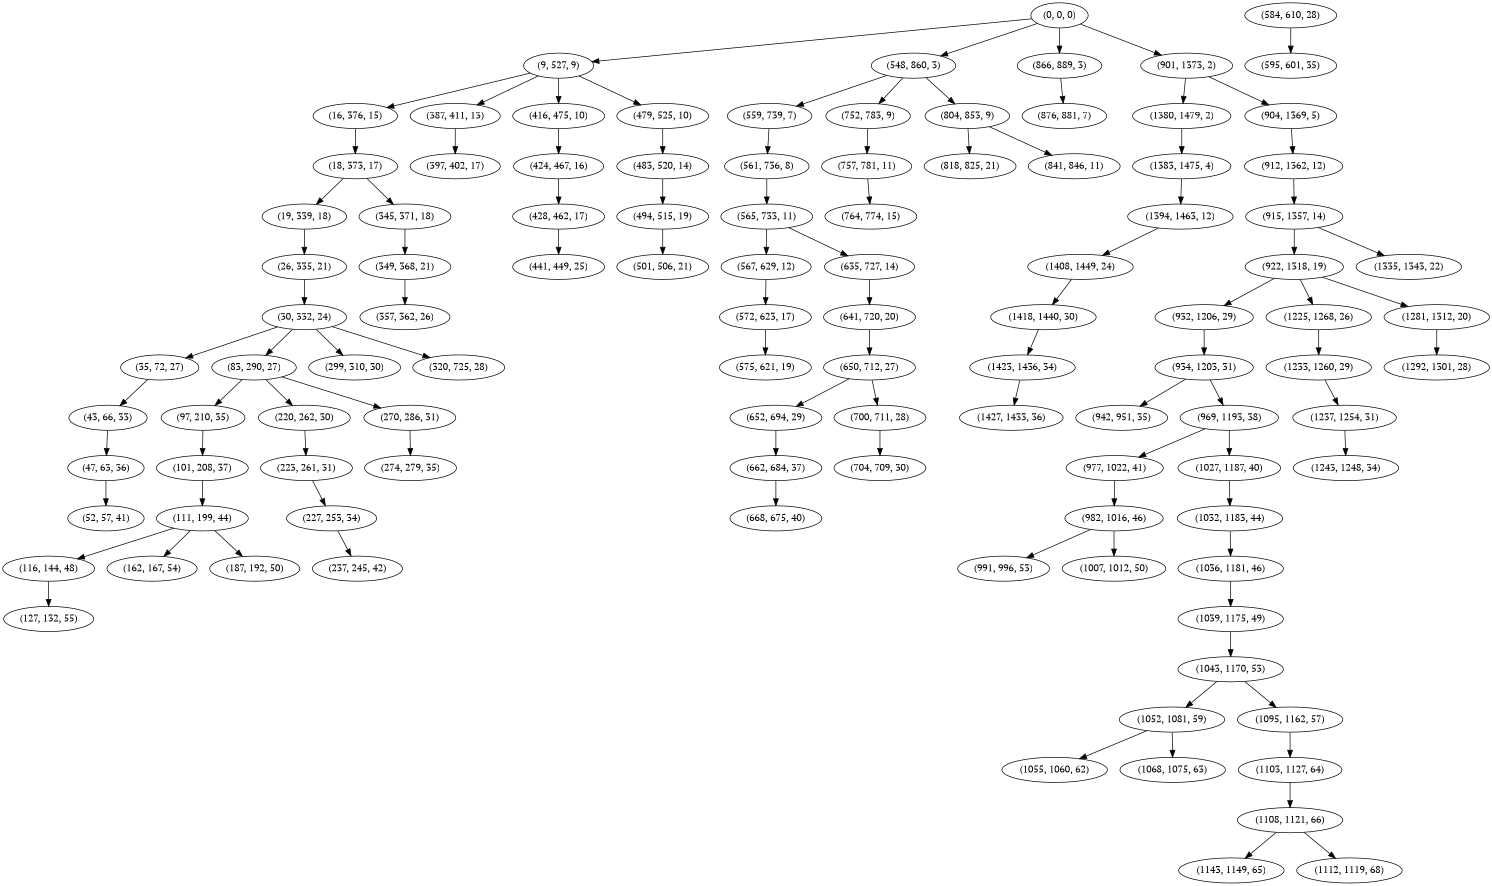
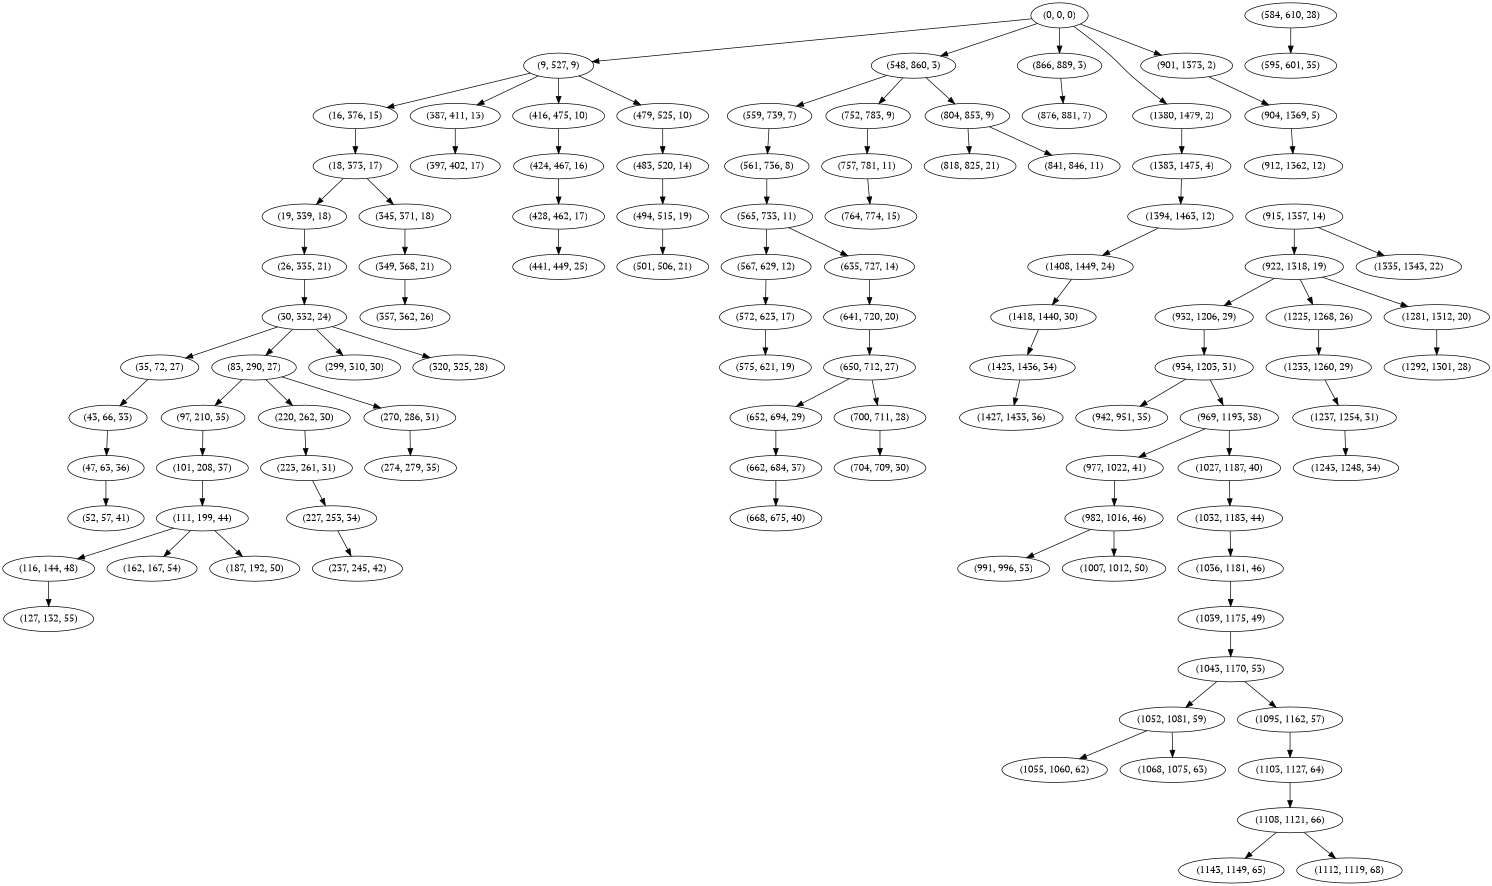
(1185, 87) -> (1118, 62)
(1294, 188) -> none
(459, 367) -> (459, 367)
